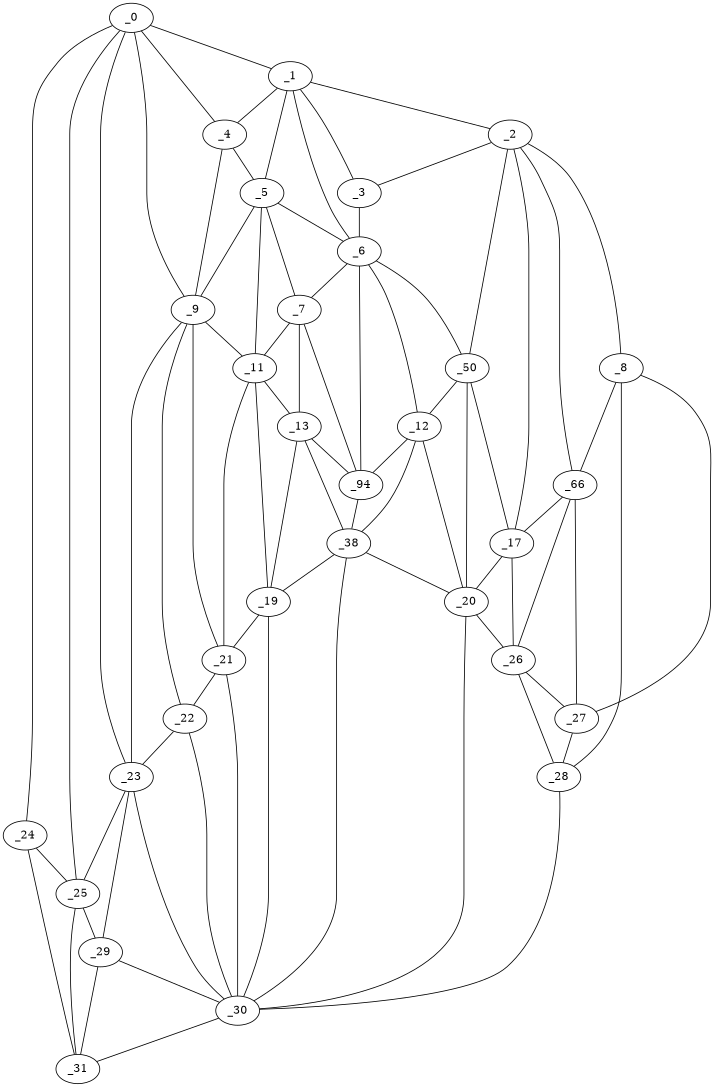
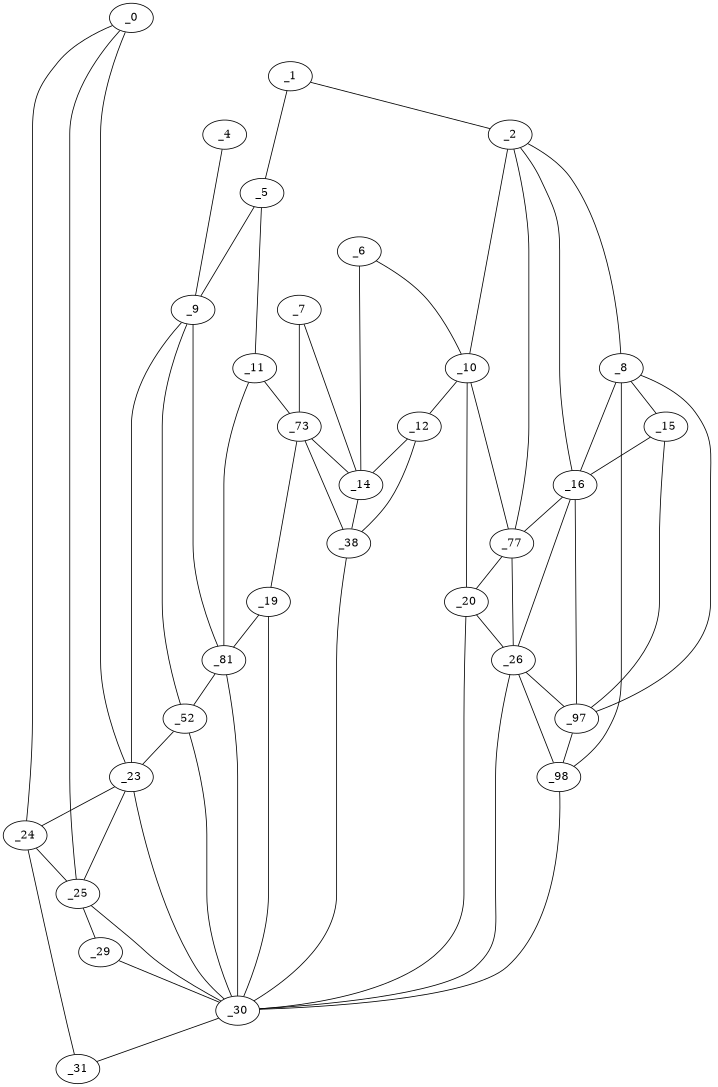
(211, 47) -> none
(178, 76) -> none
(258, 105) -> none
(243, 164) -> none
(314, 167) -> none
(147, 168) -> none
(359, 193) -> none
(311, 222) -> none
(281, 251) -> none
(329, 281) -> none
(400, 336) -> none
(224, 339) -> none
(277, 339) -> none
(467, 368) -> (467, 368)
(299, 427) -> (299, 427)
none -> (666, 427)
(262, 485) -> none
(361, 485) -> (361, 485)
(575, 485) -> (575, 485)
(443, 514) -> none
(512, 543) -> (512, 543)
(309, 573) -> none
(408, 573) -> none
(224, 660) -> (224, 660)
(185, 719) -> (185, 719)
(577, 719) -> (577, 719)
(559, 777) -> (559, 777)
(116, 865) -> (78, 806)
none -> (495, 934)
(71, 981) -> (153, 958)
(89, 1011) -> none
